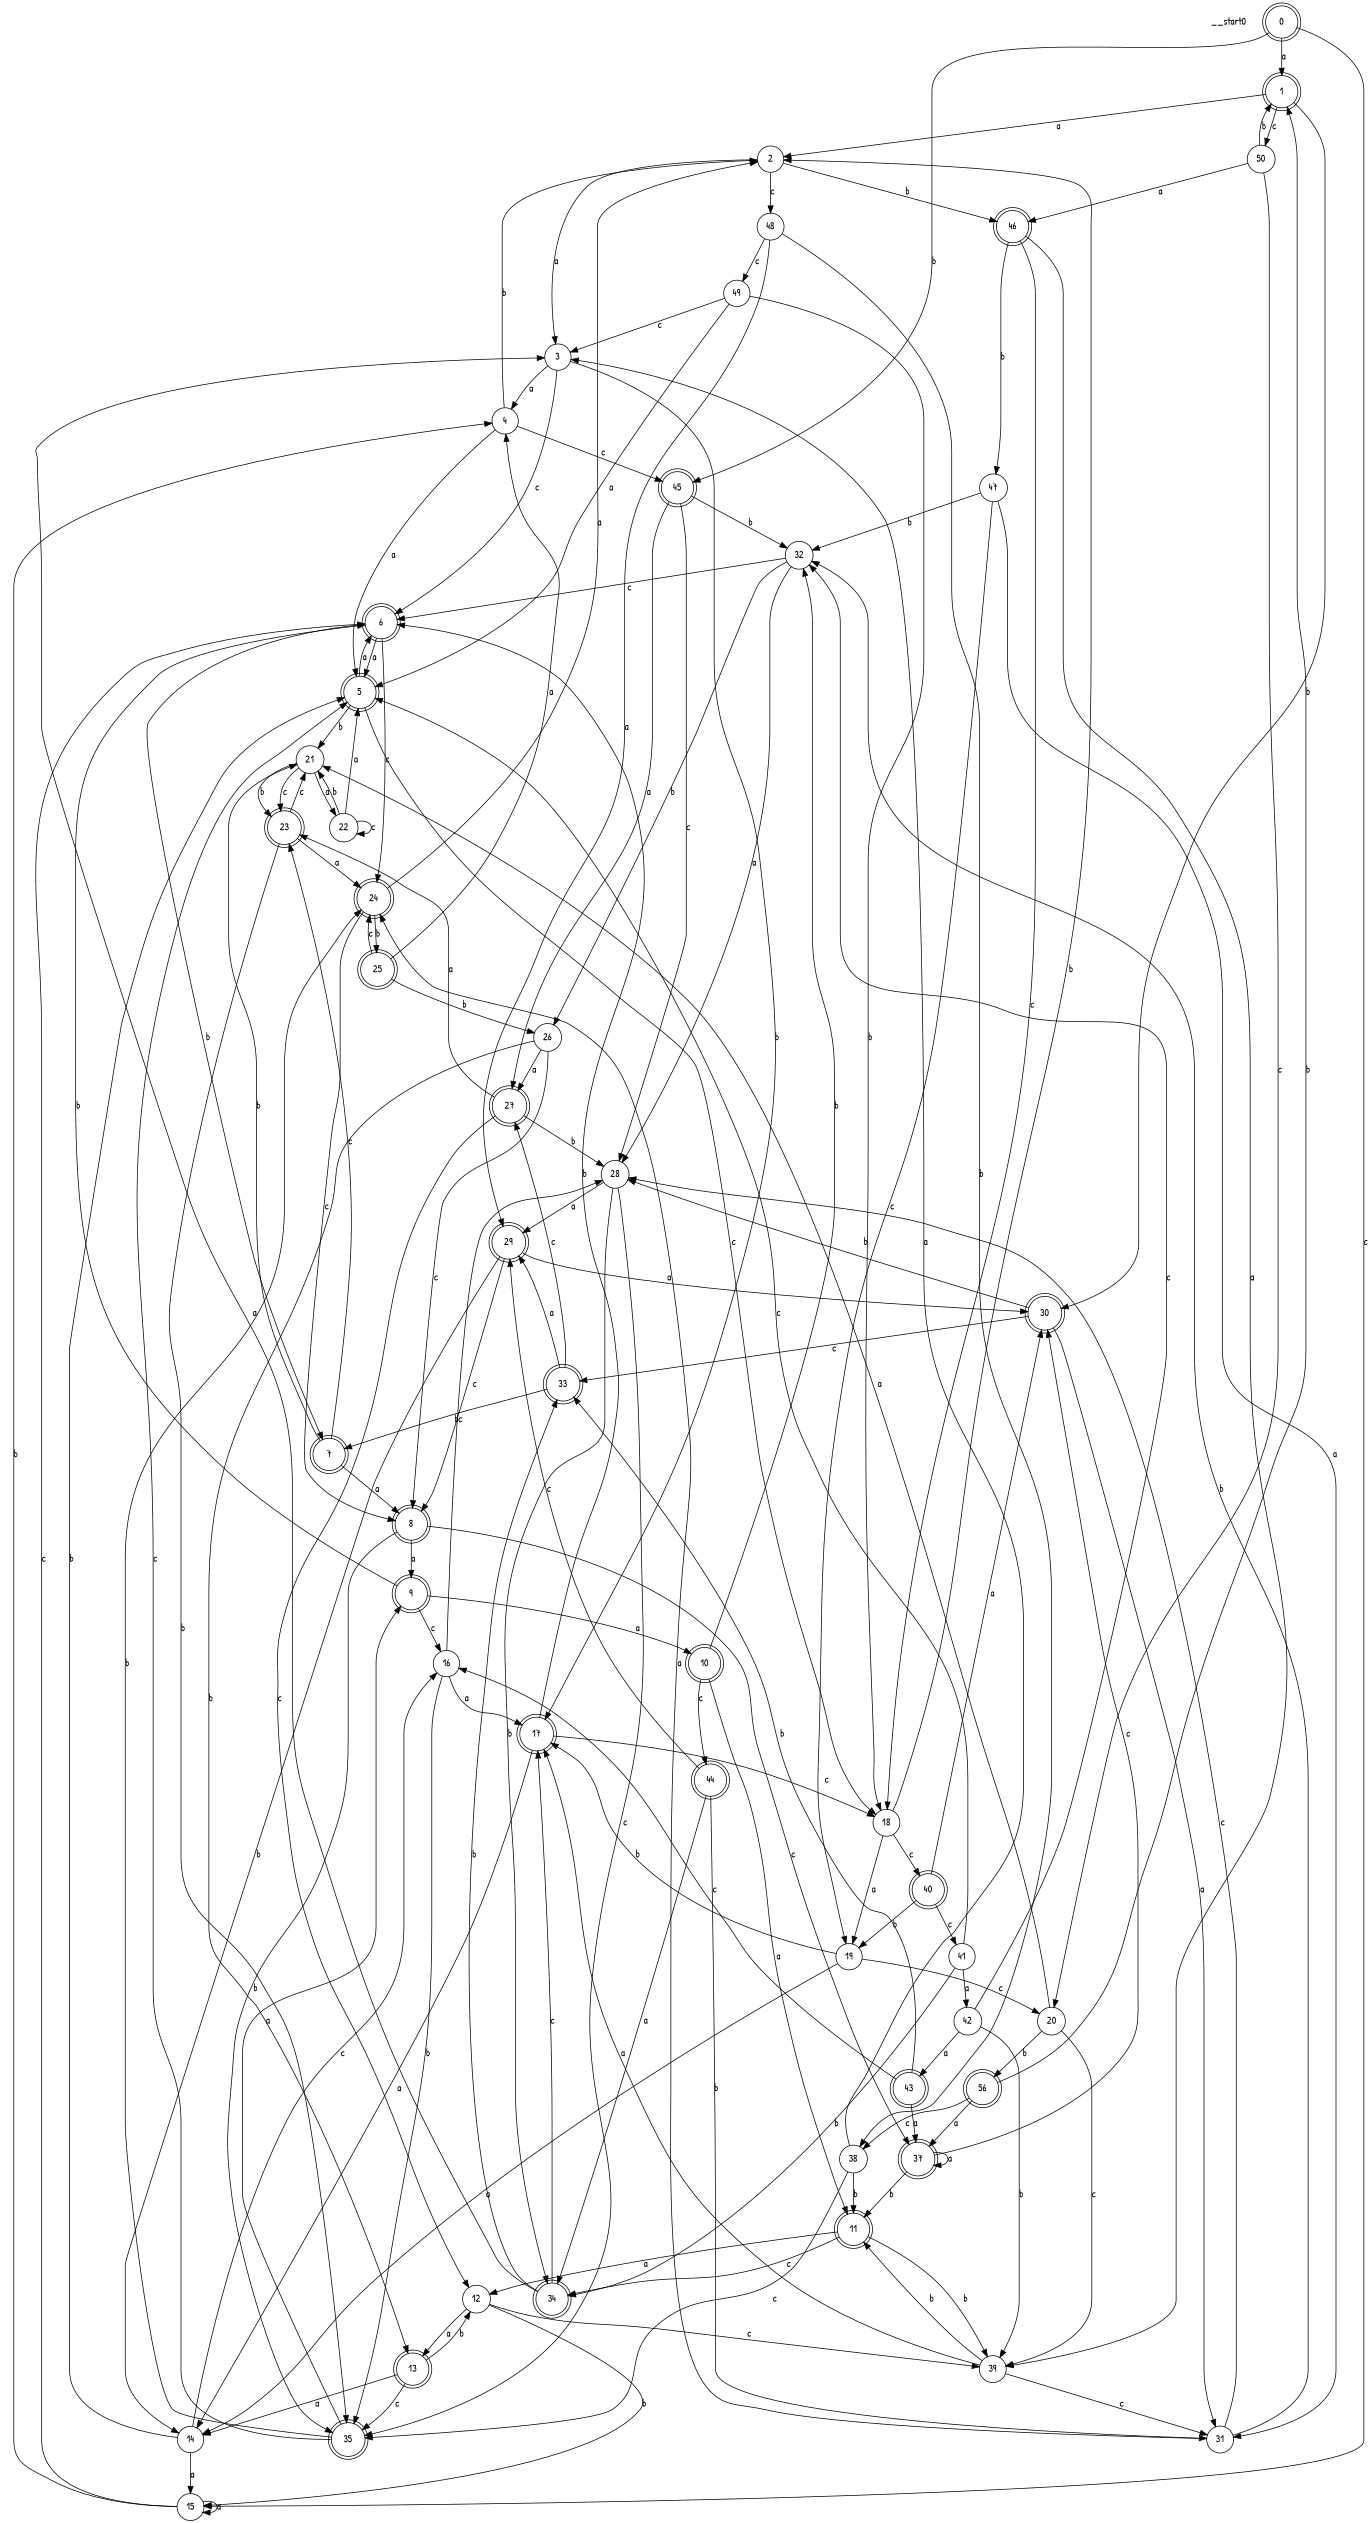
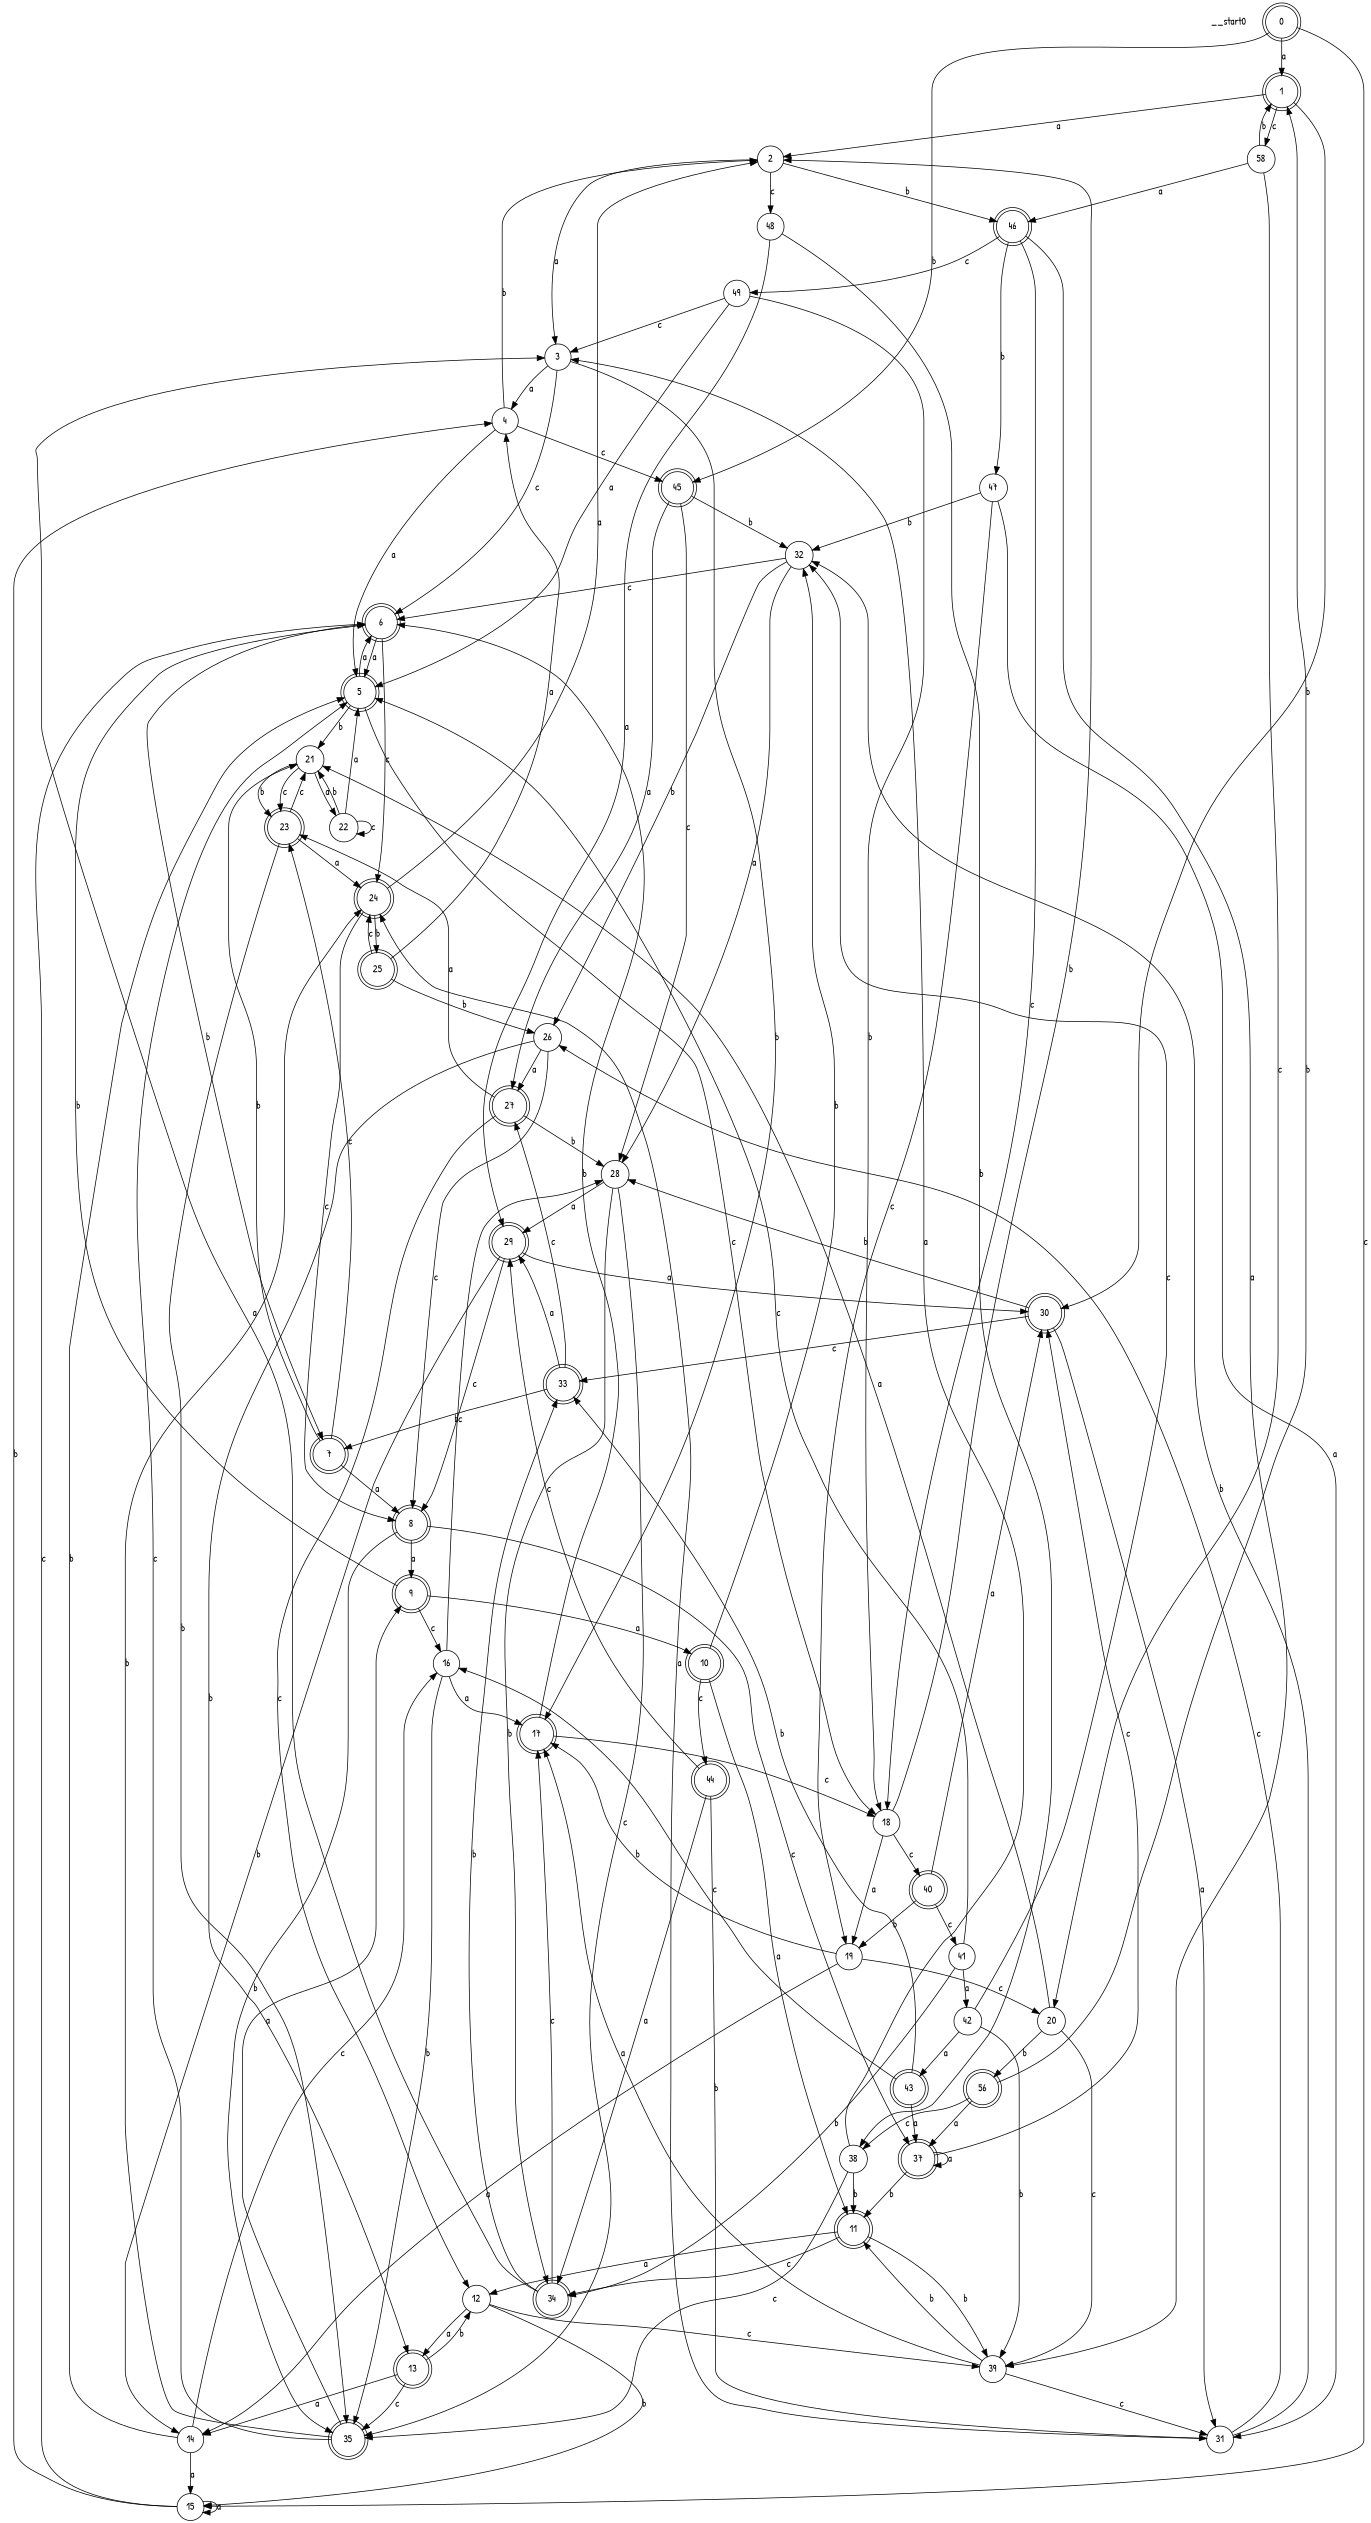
(1261, 159) -> (1261, 159)
(755, 257) -> (883, 281)
(1183, 1625) -> (1210, 1570)
(394, 2078) -> none
